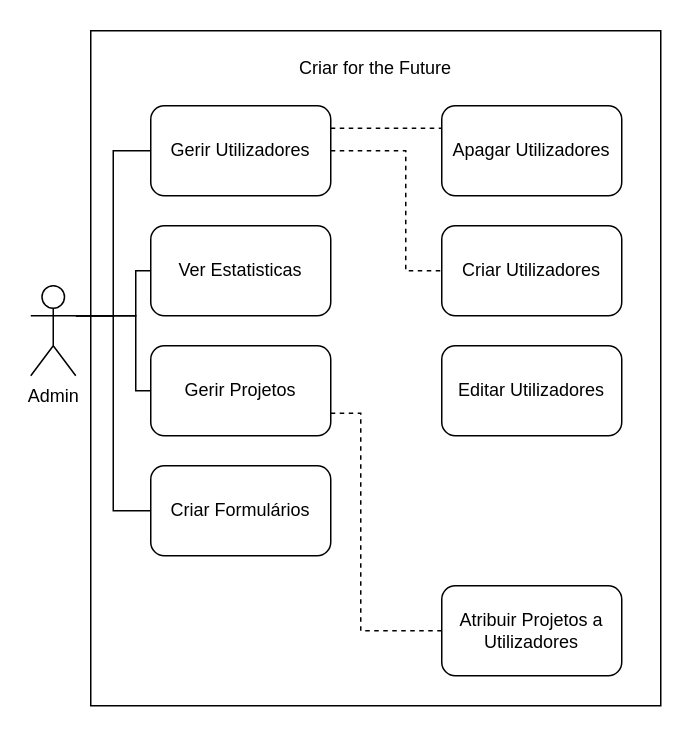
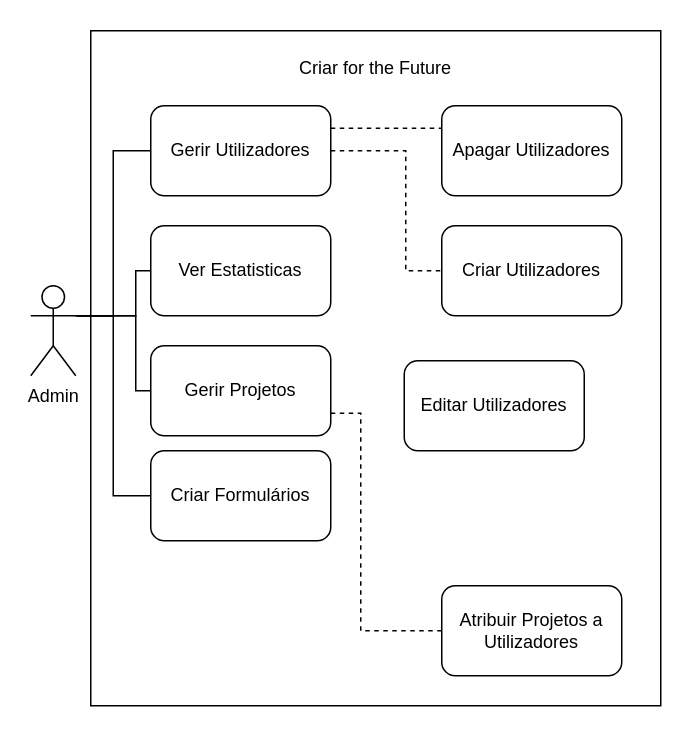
(532, 391) -> (494, 406)
(241, 511) -> (241, 496)
